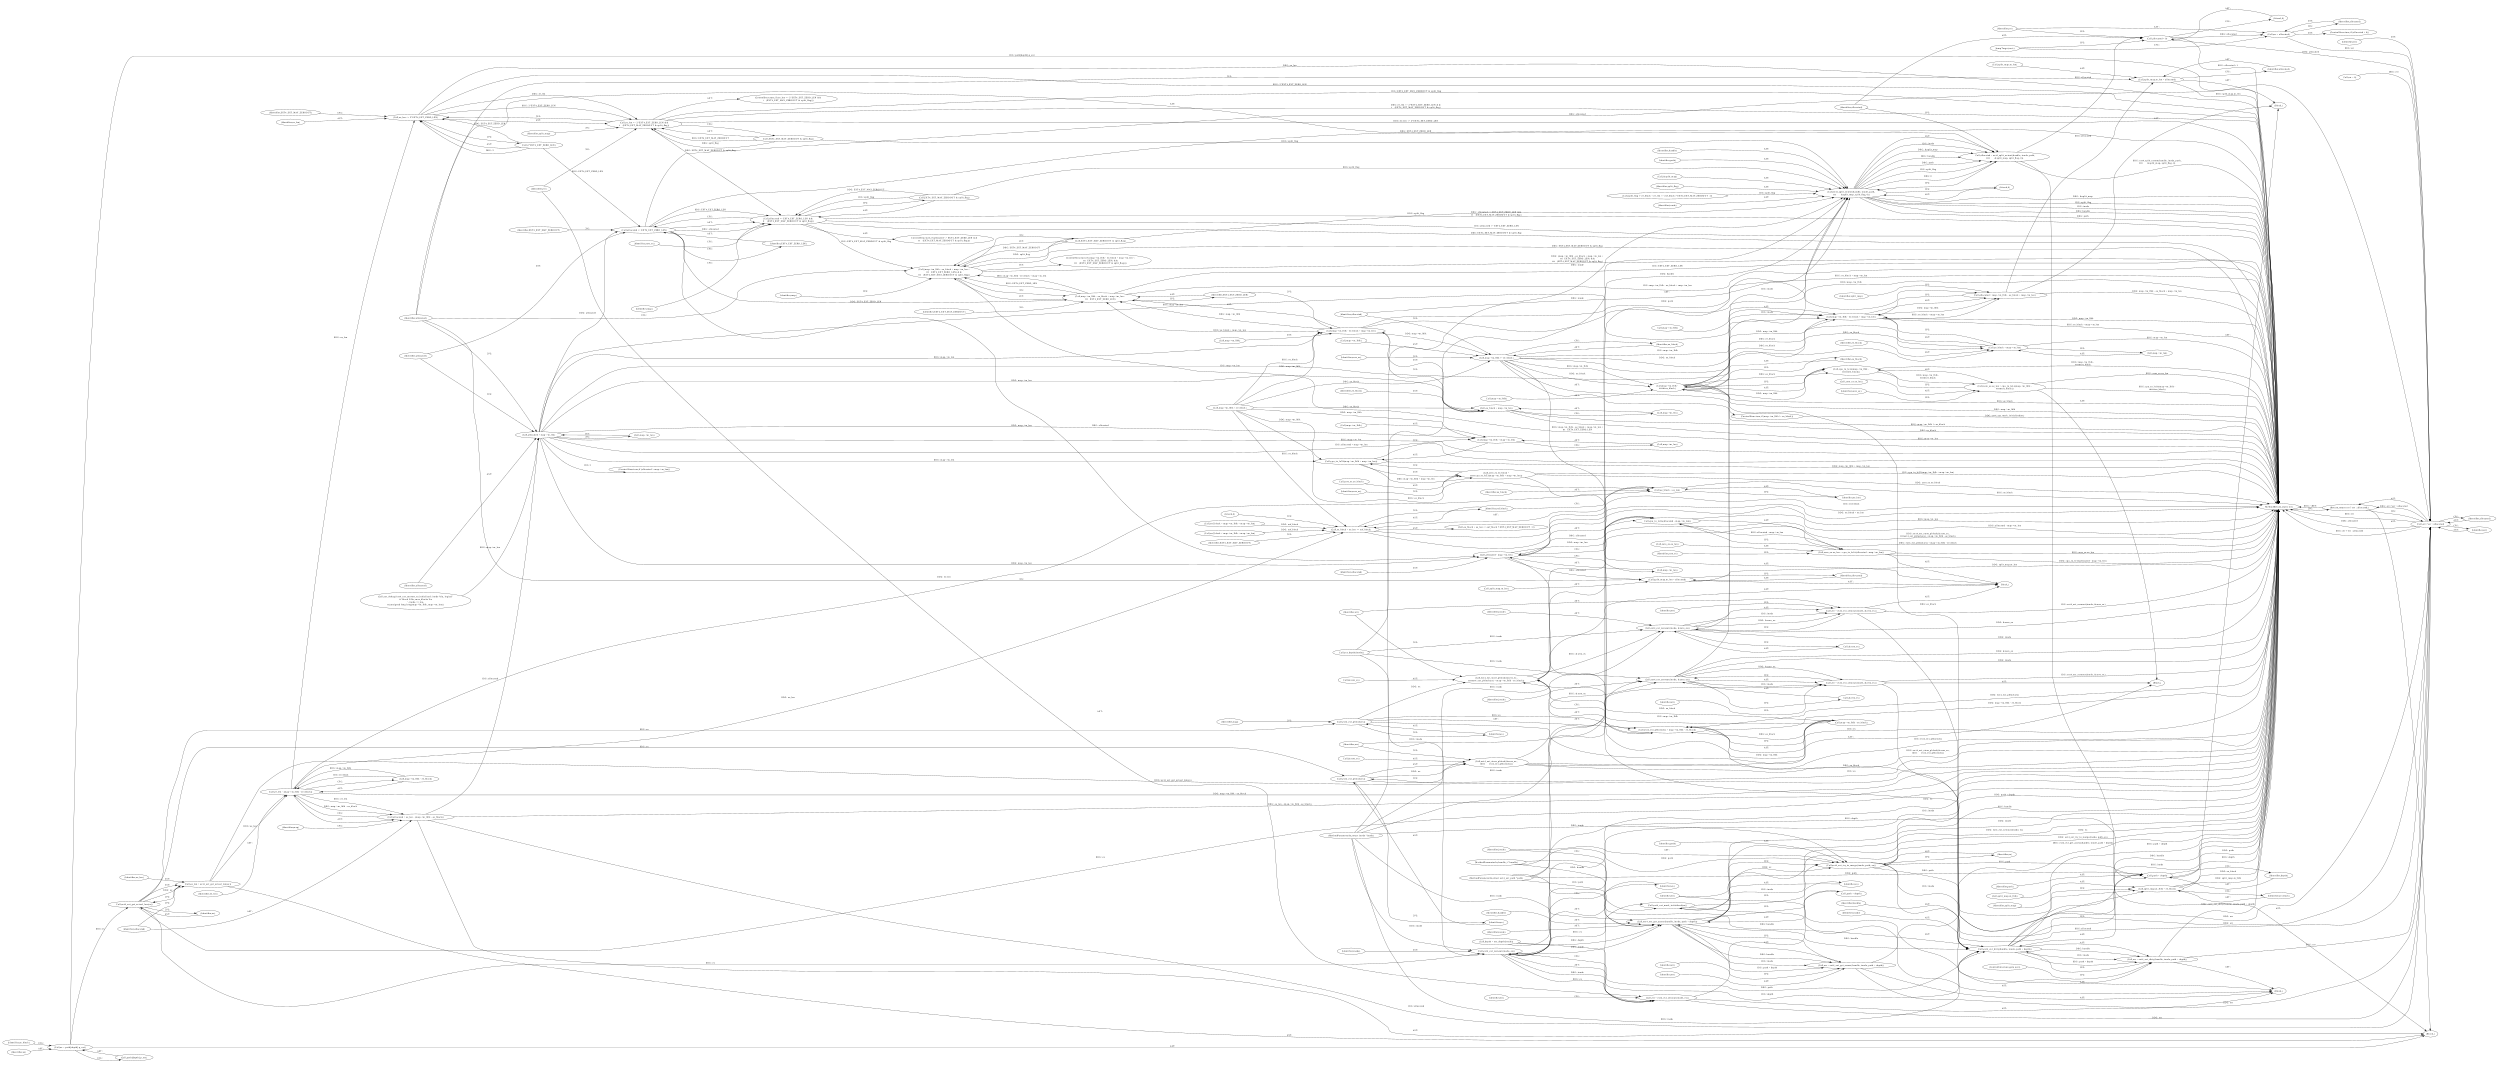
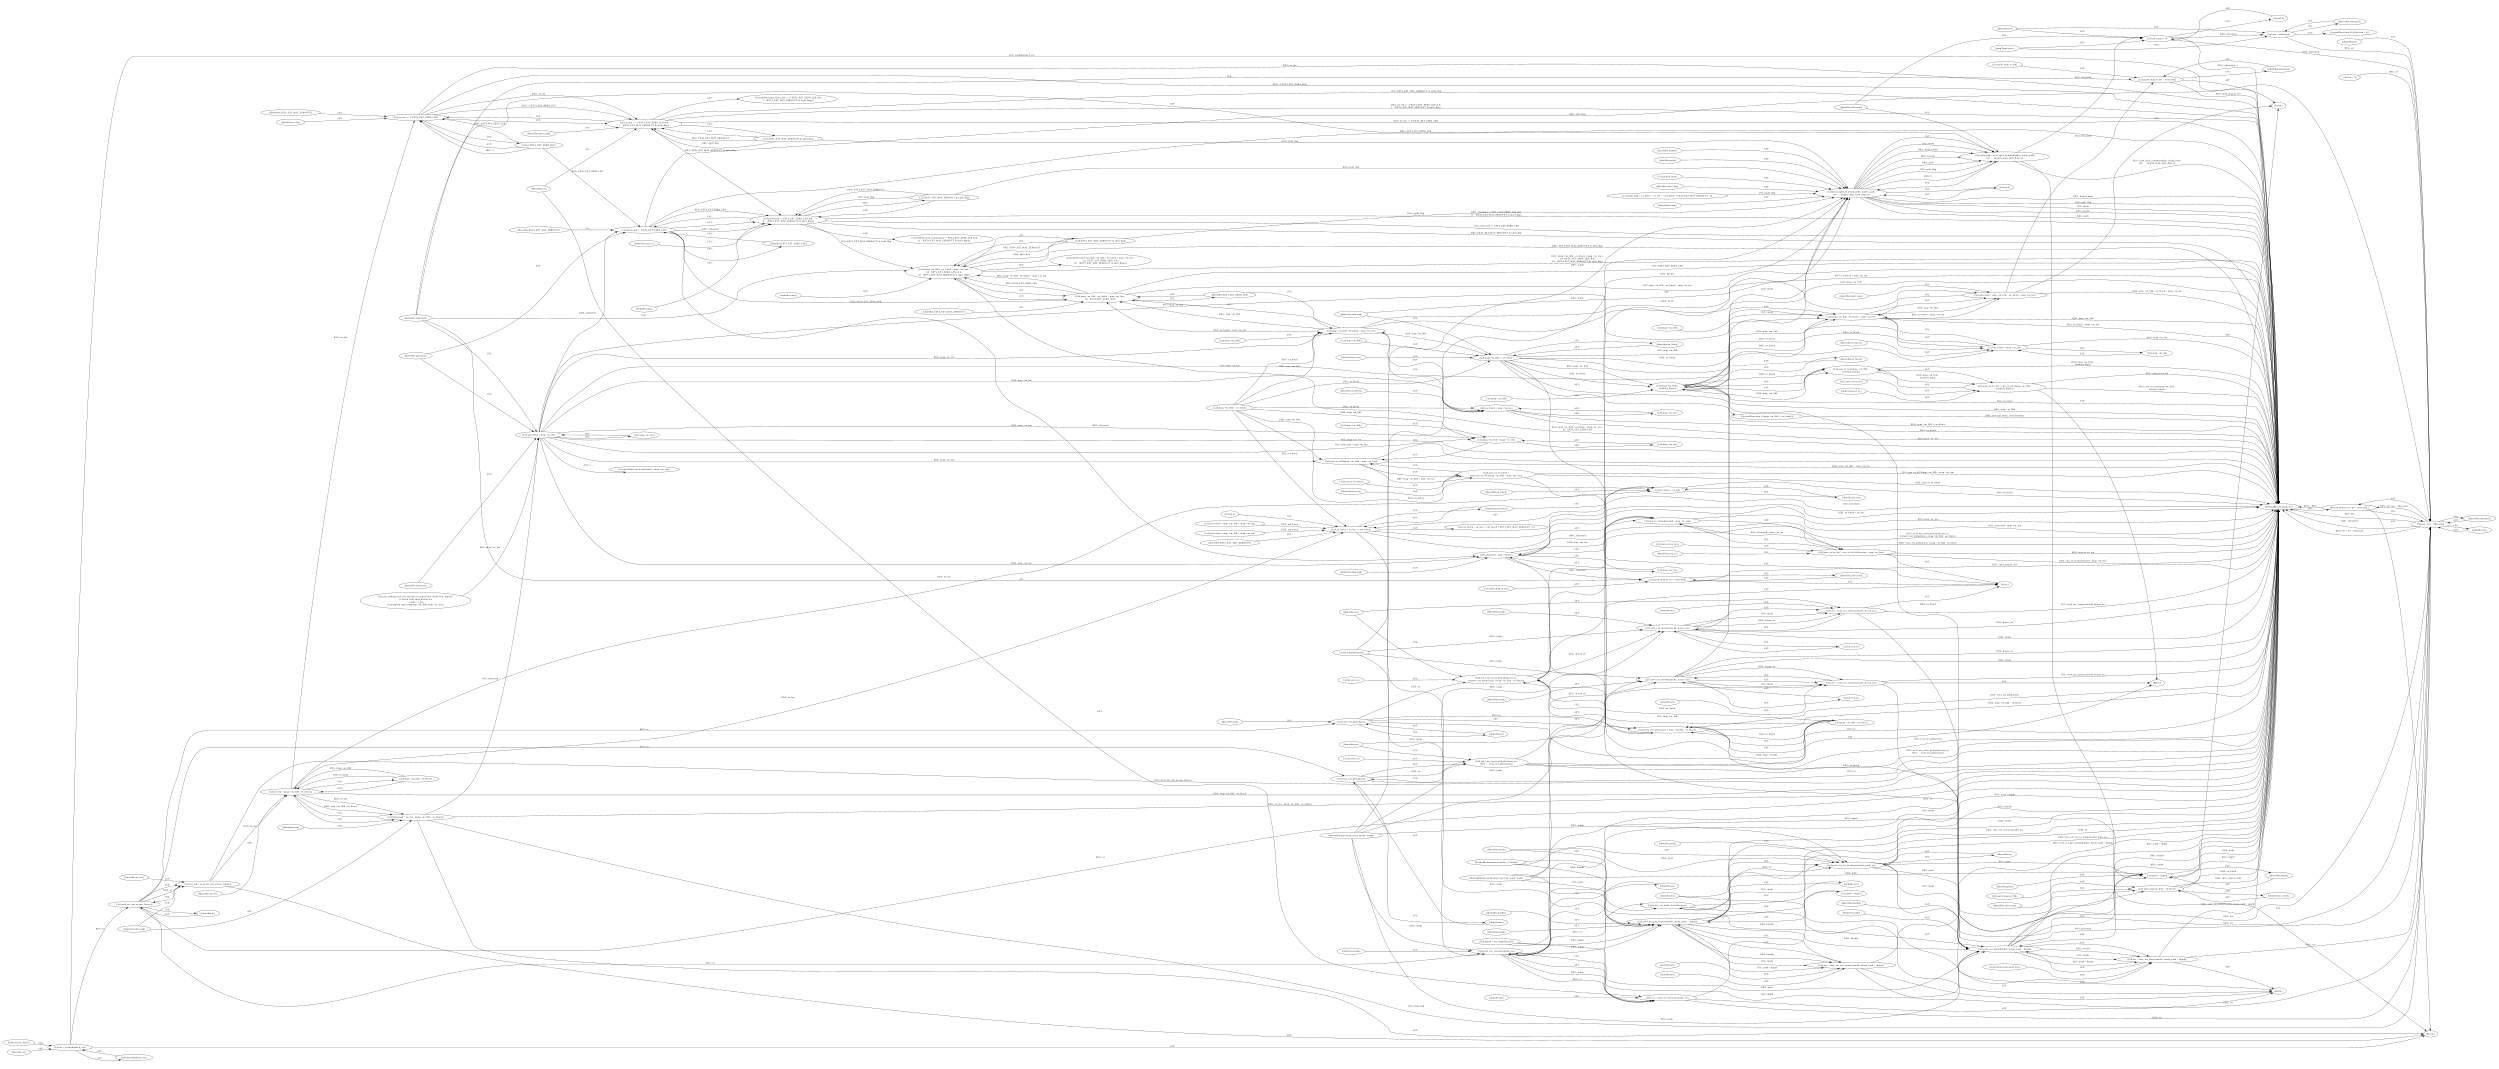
(1486, 901) -> (1442, 811)
